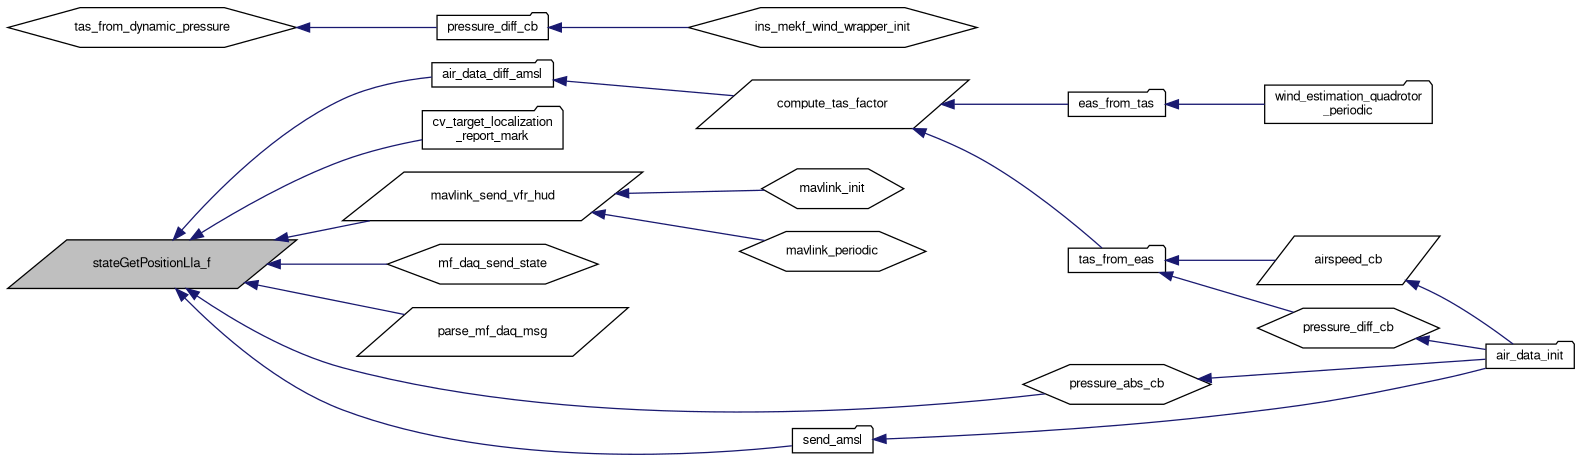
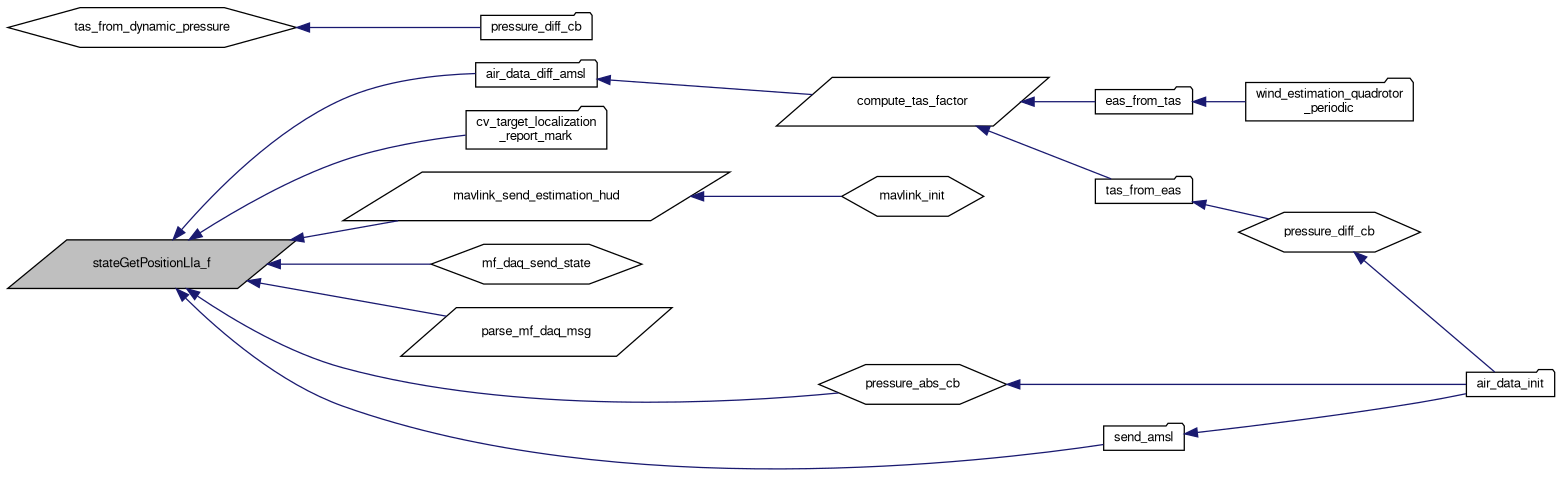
(833, 28) -> none
(493, 196) -> (536, 196)
(833, 251) -> none
(1348, 260) -> none
